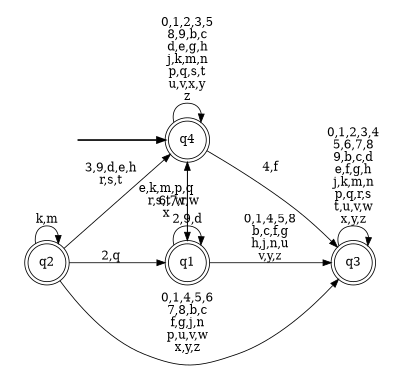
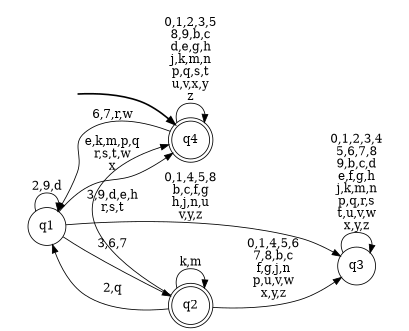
(272, 192) -> none
(187, 263) -> (47, 226)
(353, 263) -> (357, 266)
none -> (112, 266)
